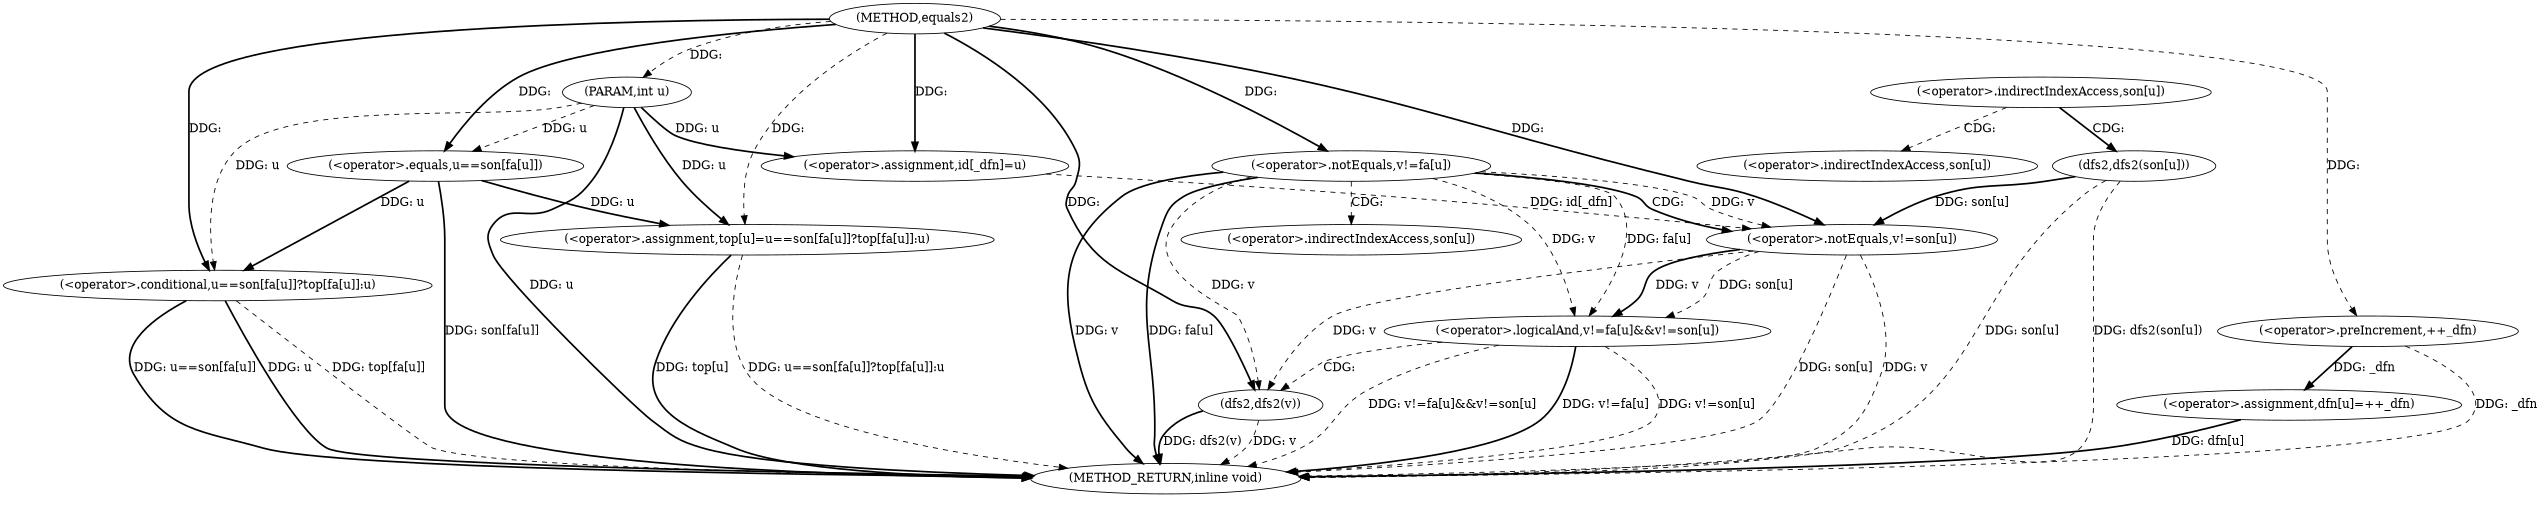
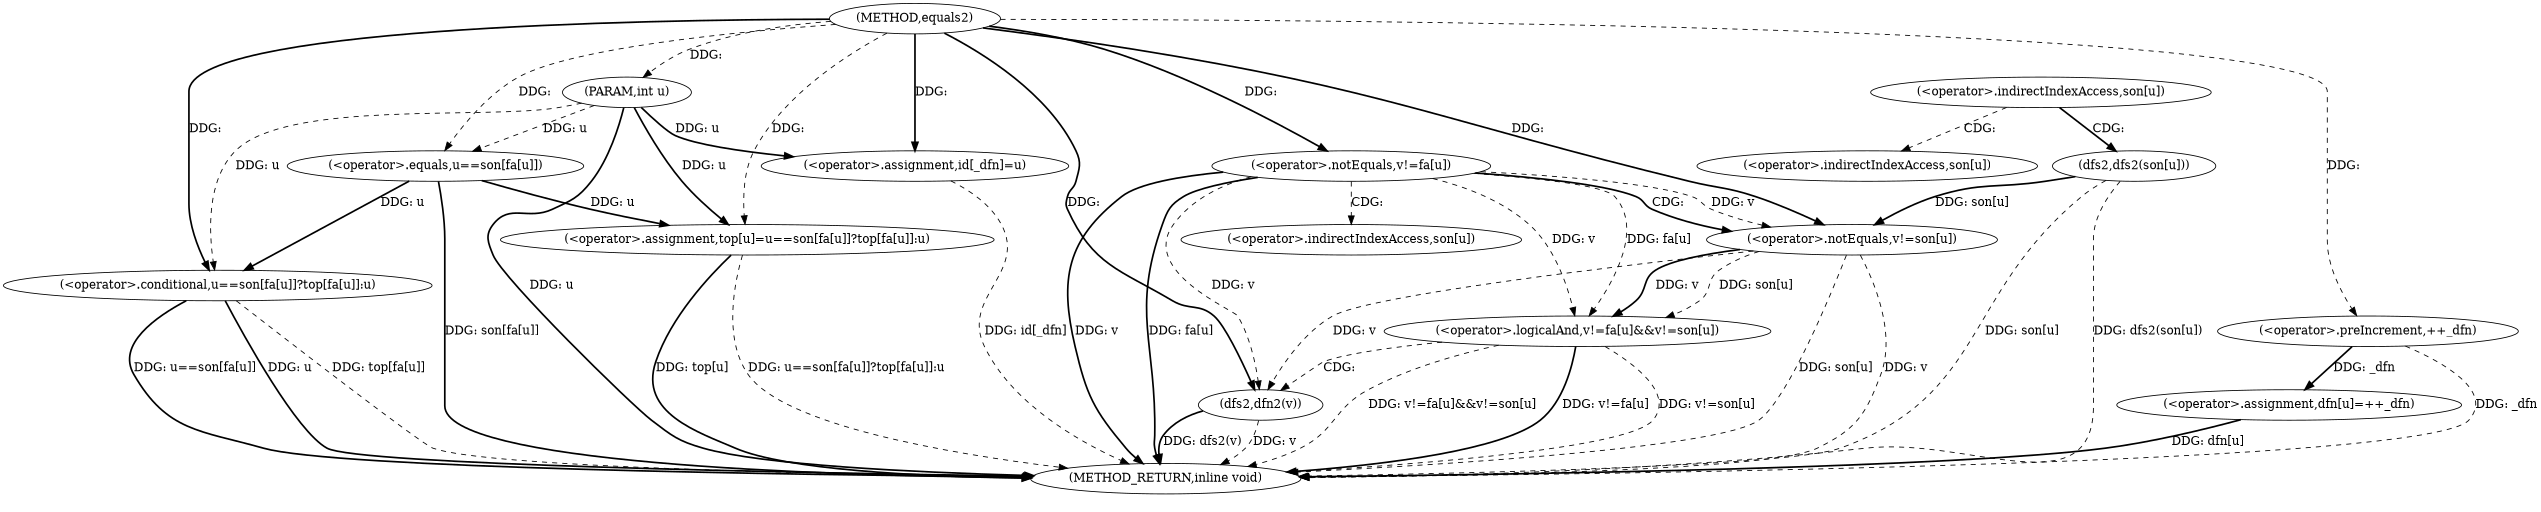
(627, 48) -> (627, 48)
(1395, 197) -> (982, 339)
(1261, 405) -> (1261, 405)
